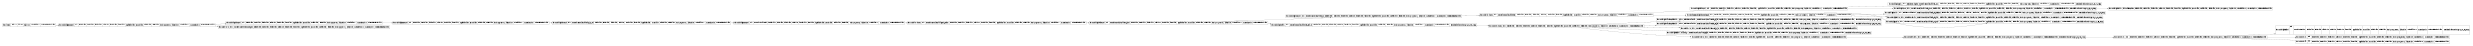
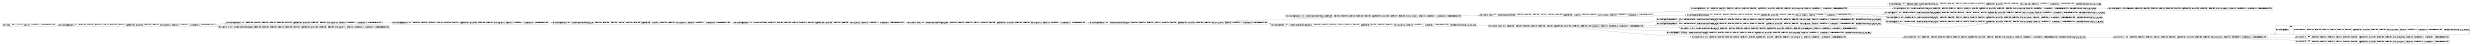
(1374, 25) -> (1374, 25)
